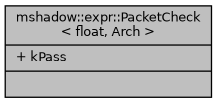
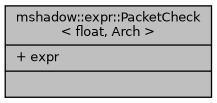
(42, 57) -> (38, 57)
